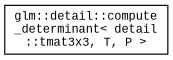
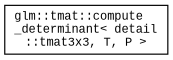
(86, 30) -> (86, 30)
